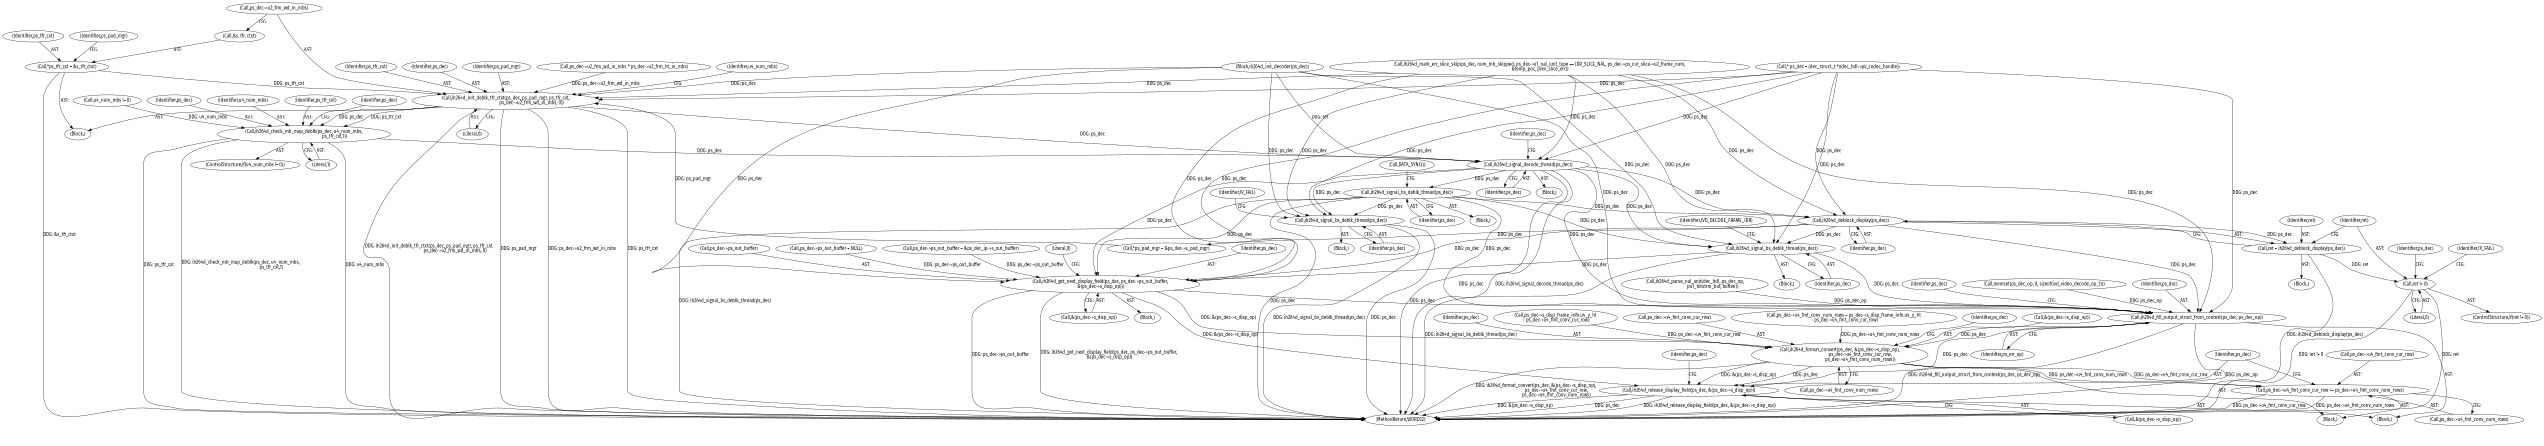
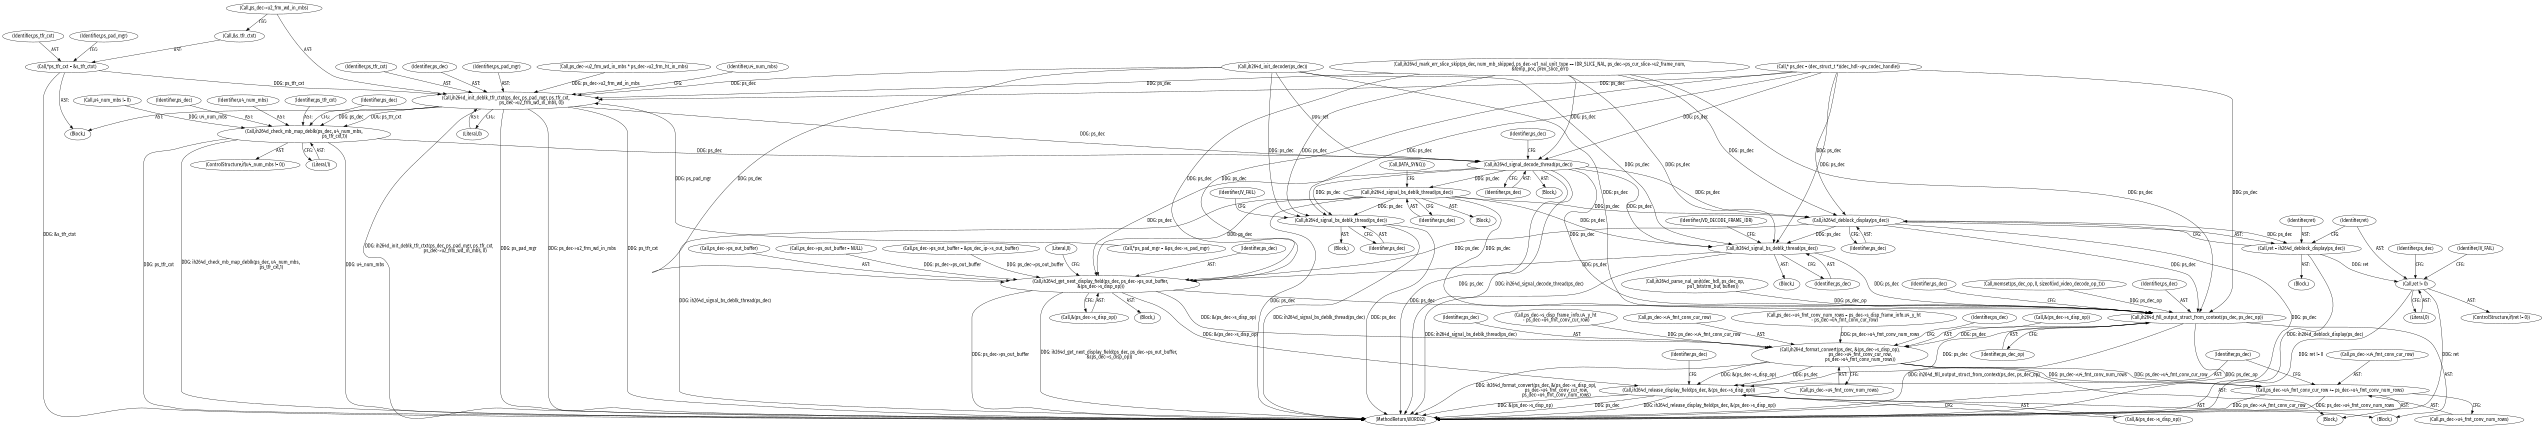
(1273, 67) -> (1273, 67)
(1510, 232) -> (2096, 399)
(2002, 355) -> (2002, 355)
